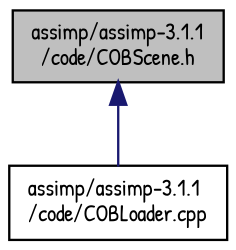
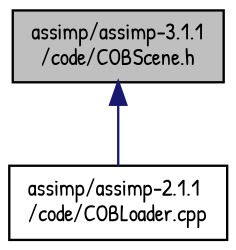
(118, 203) -> (118, 203)
